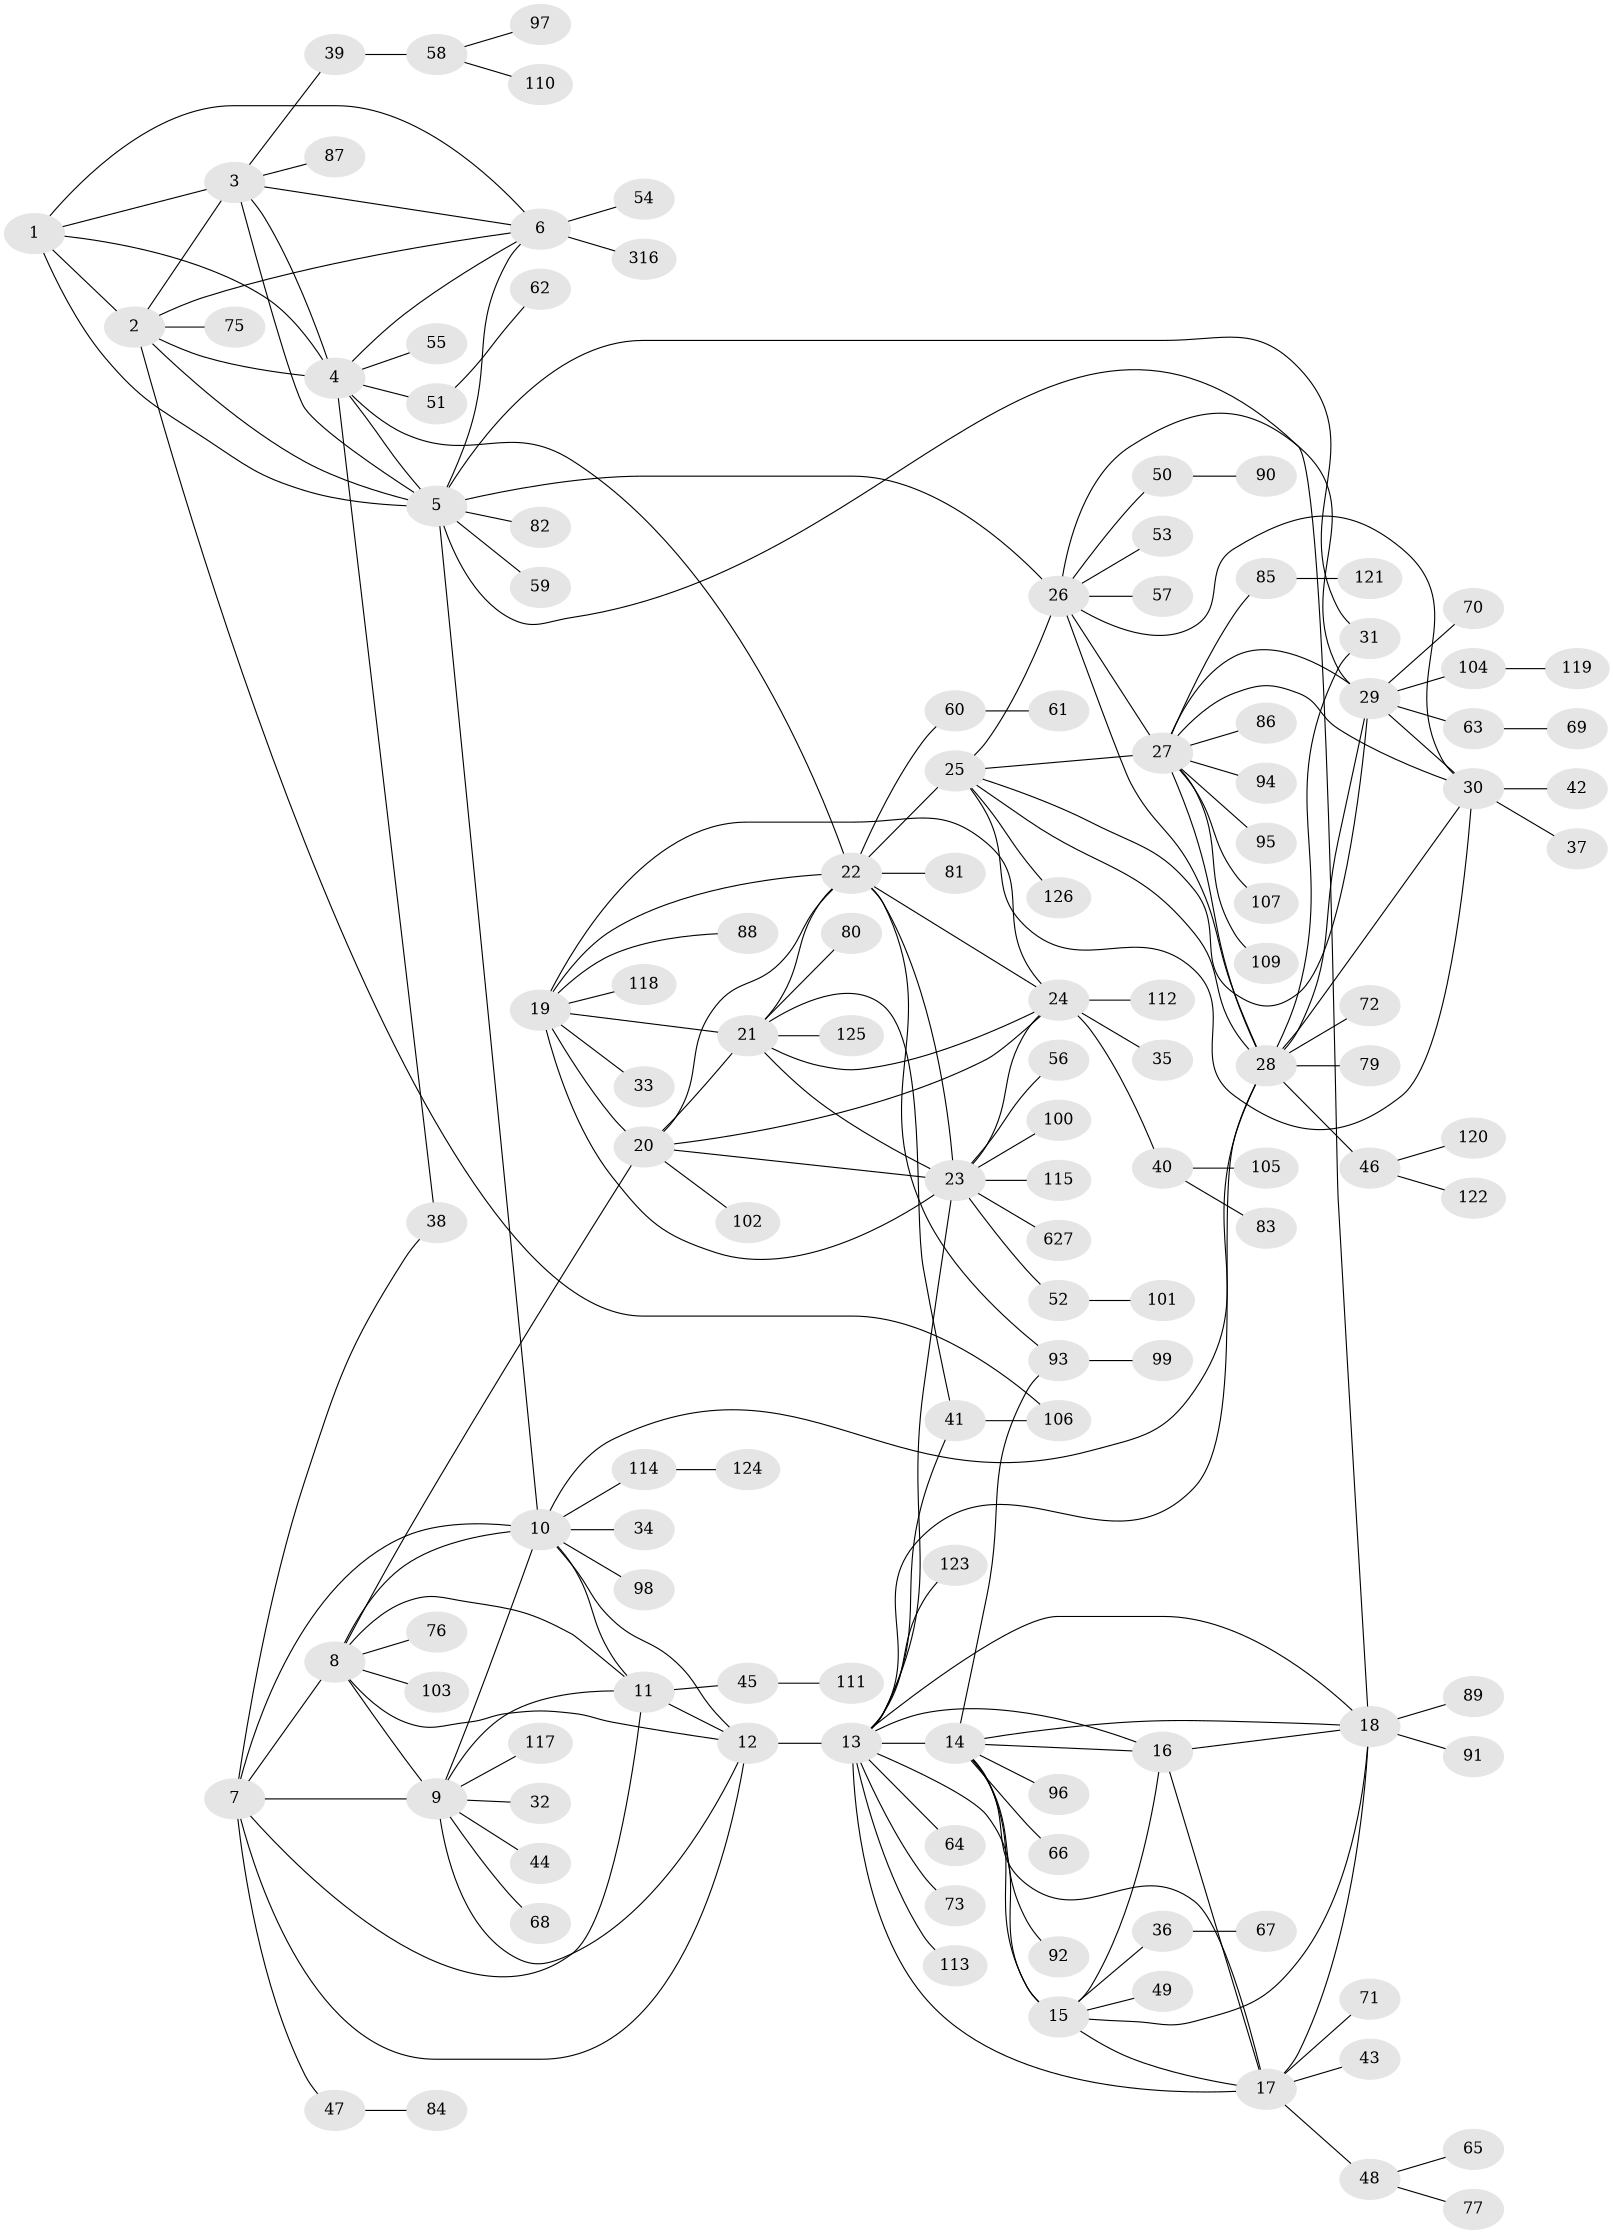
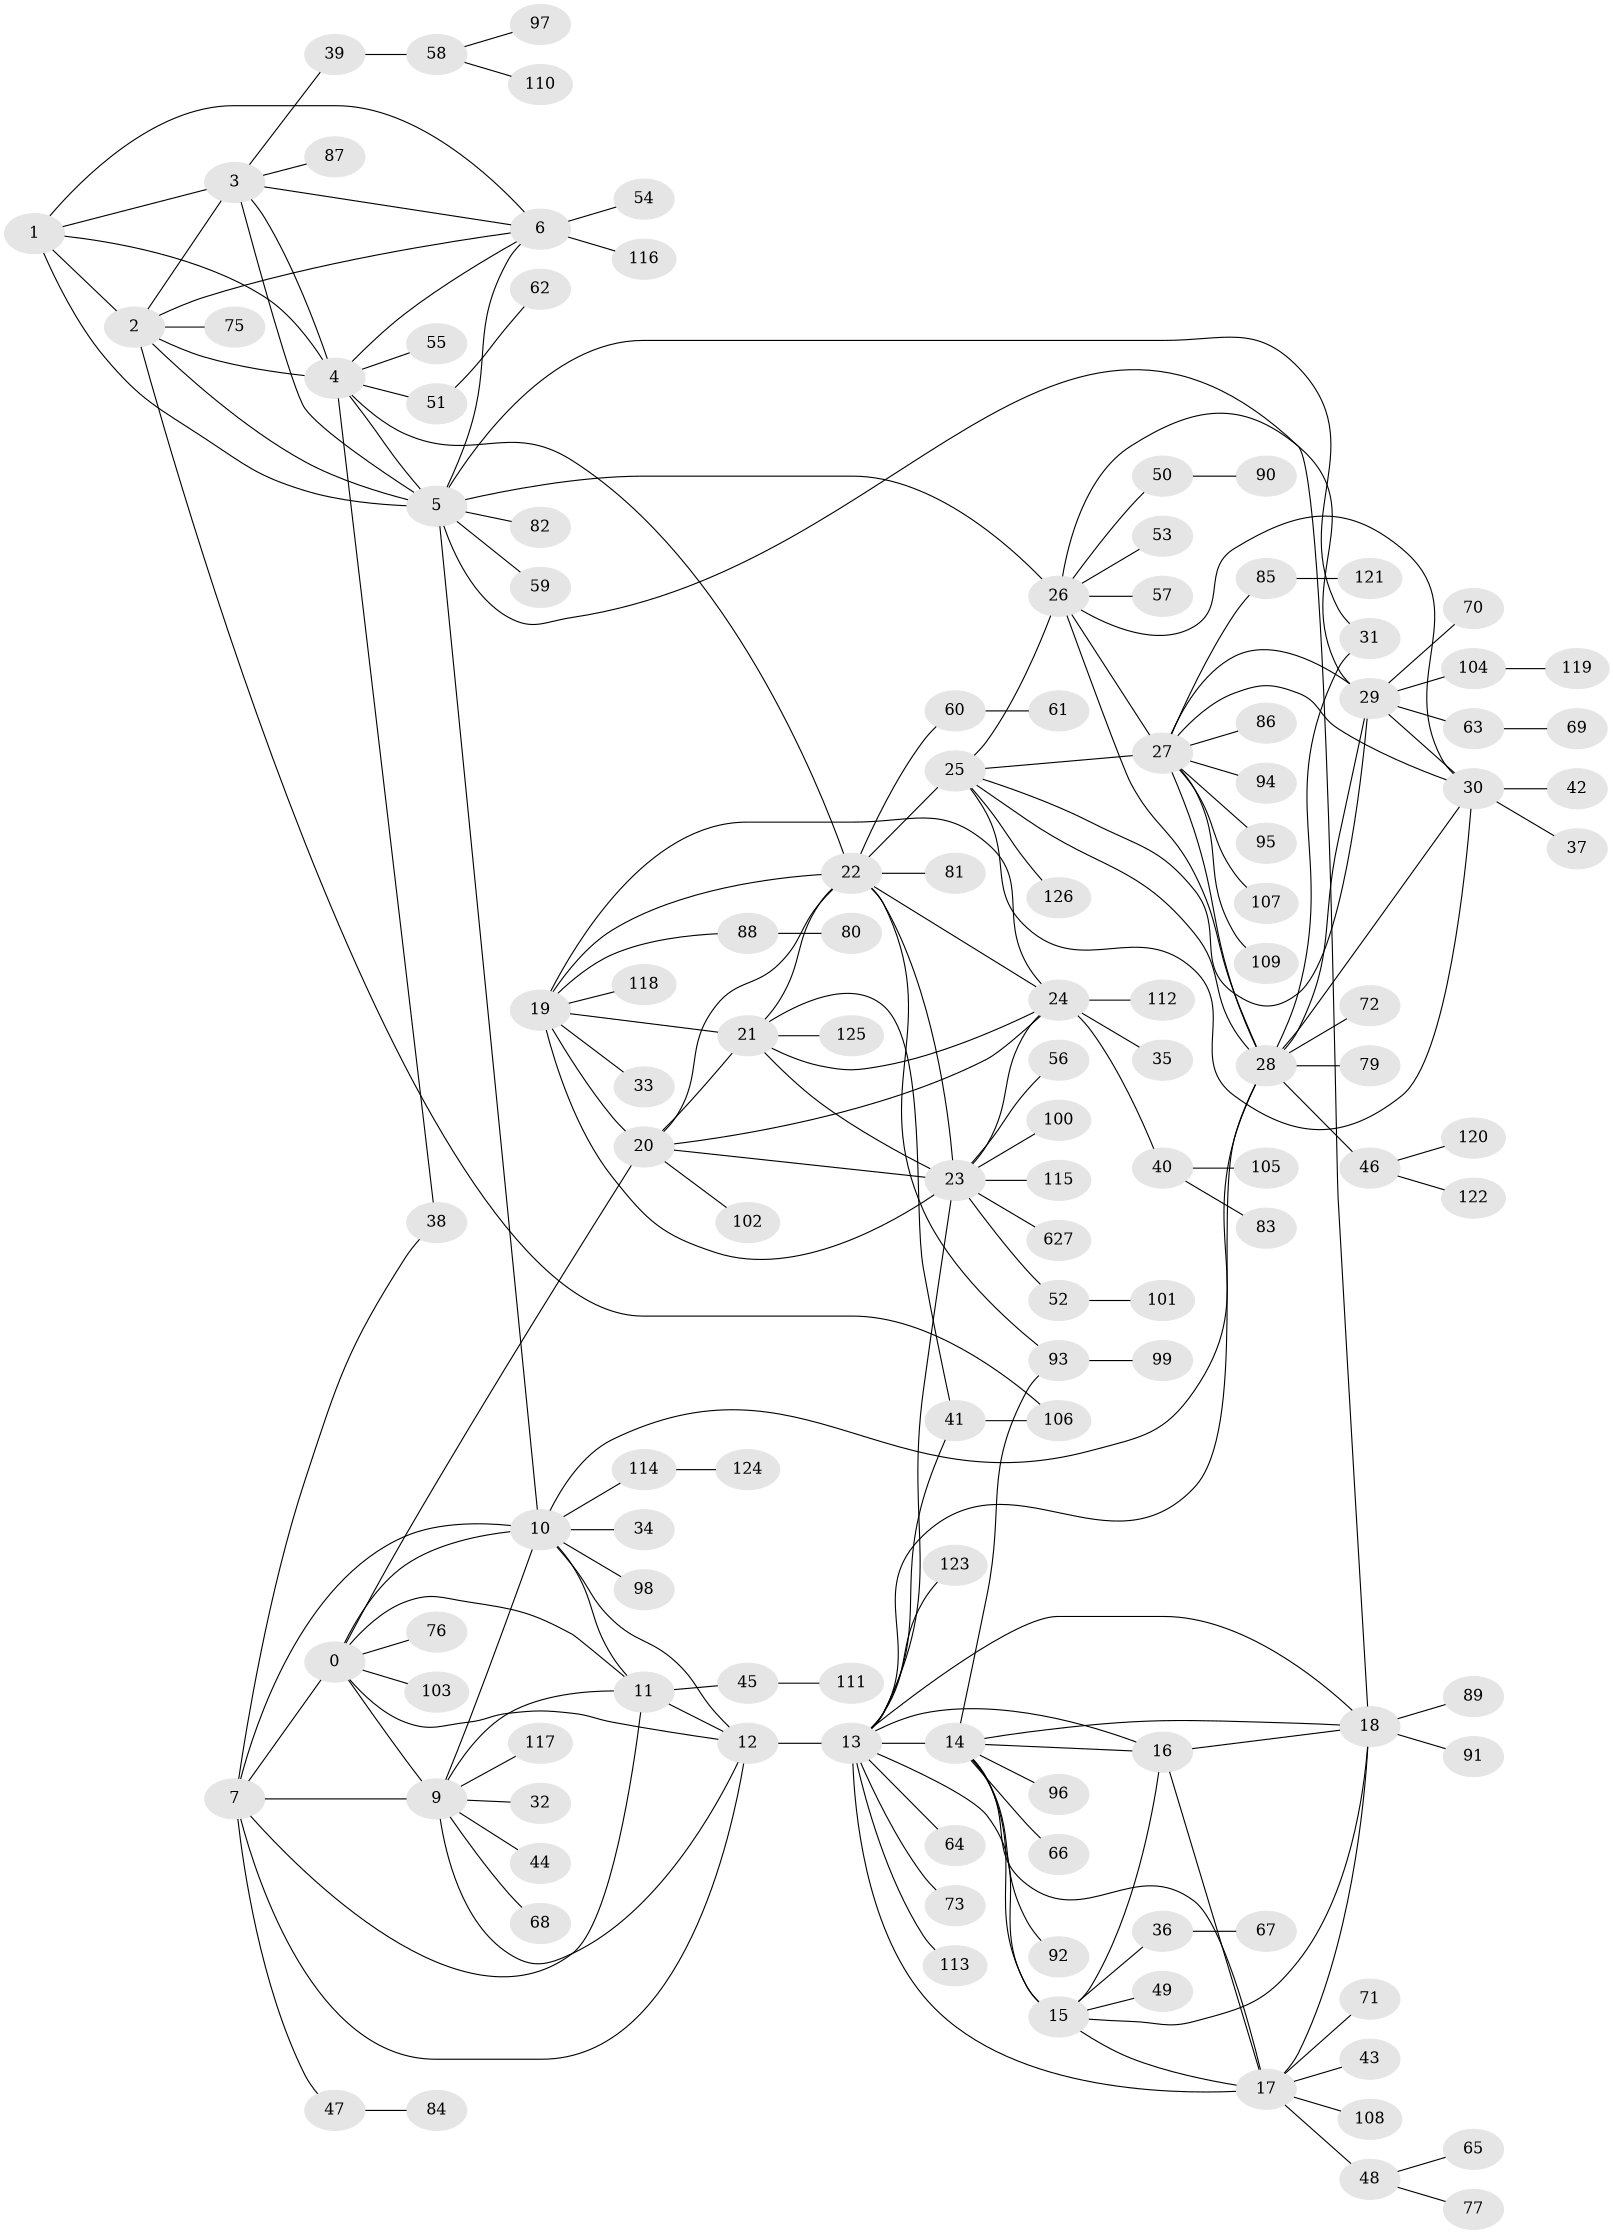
(644, 259) -> (644, 259)
(800, 985) -> (792, 933)
(335, 1662) -> (335, 1662)
none -> (1370, 2119)
